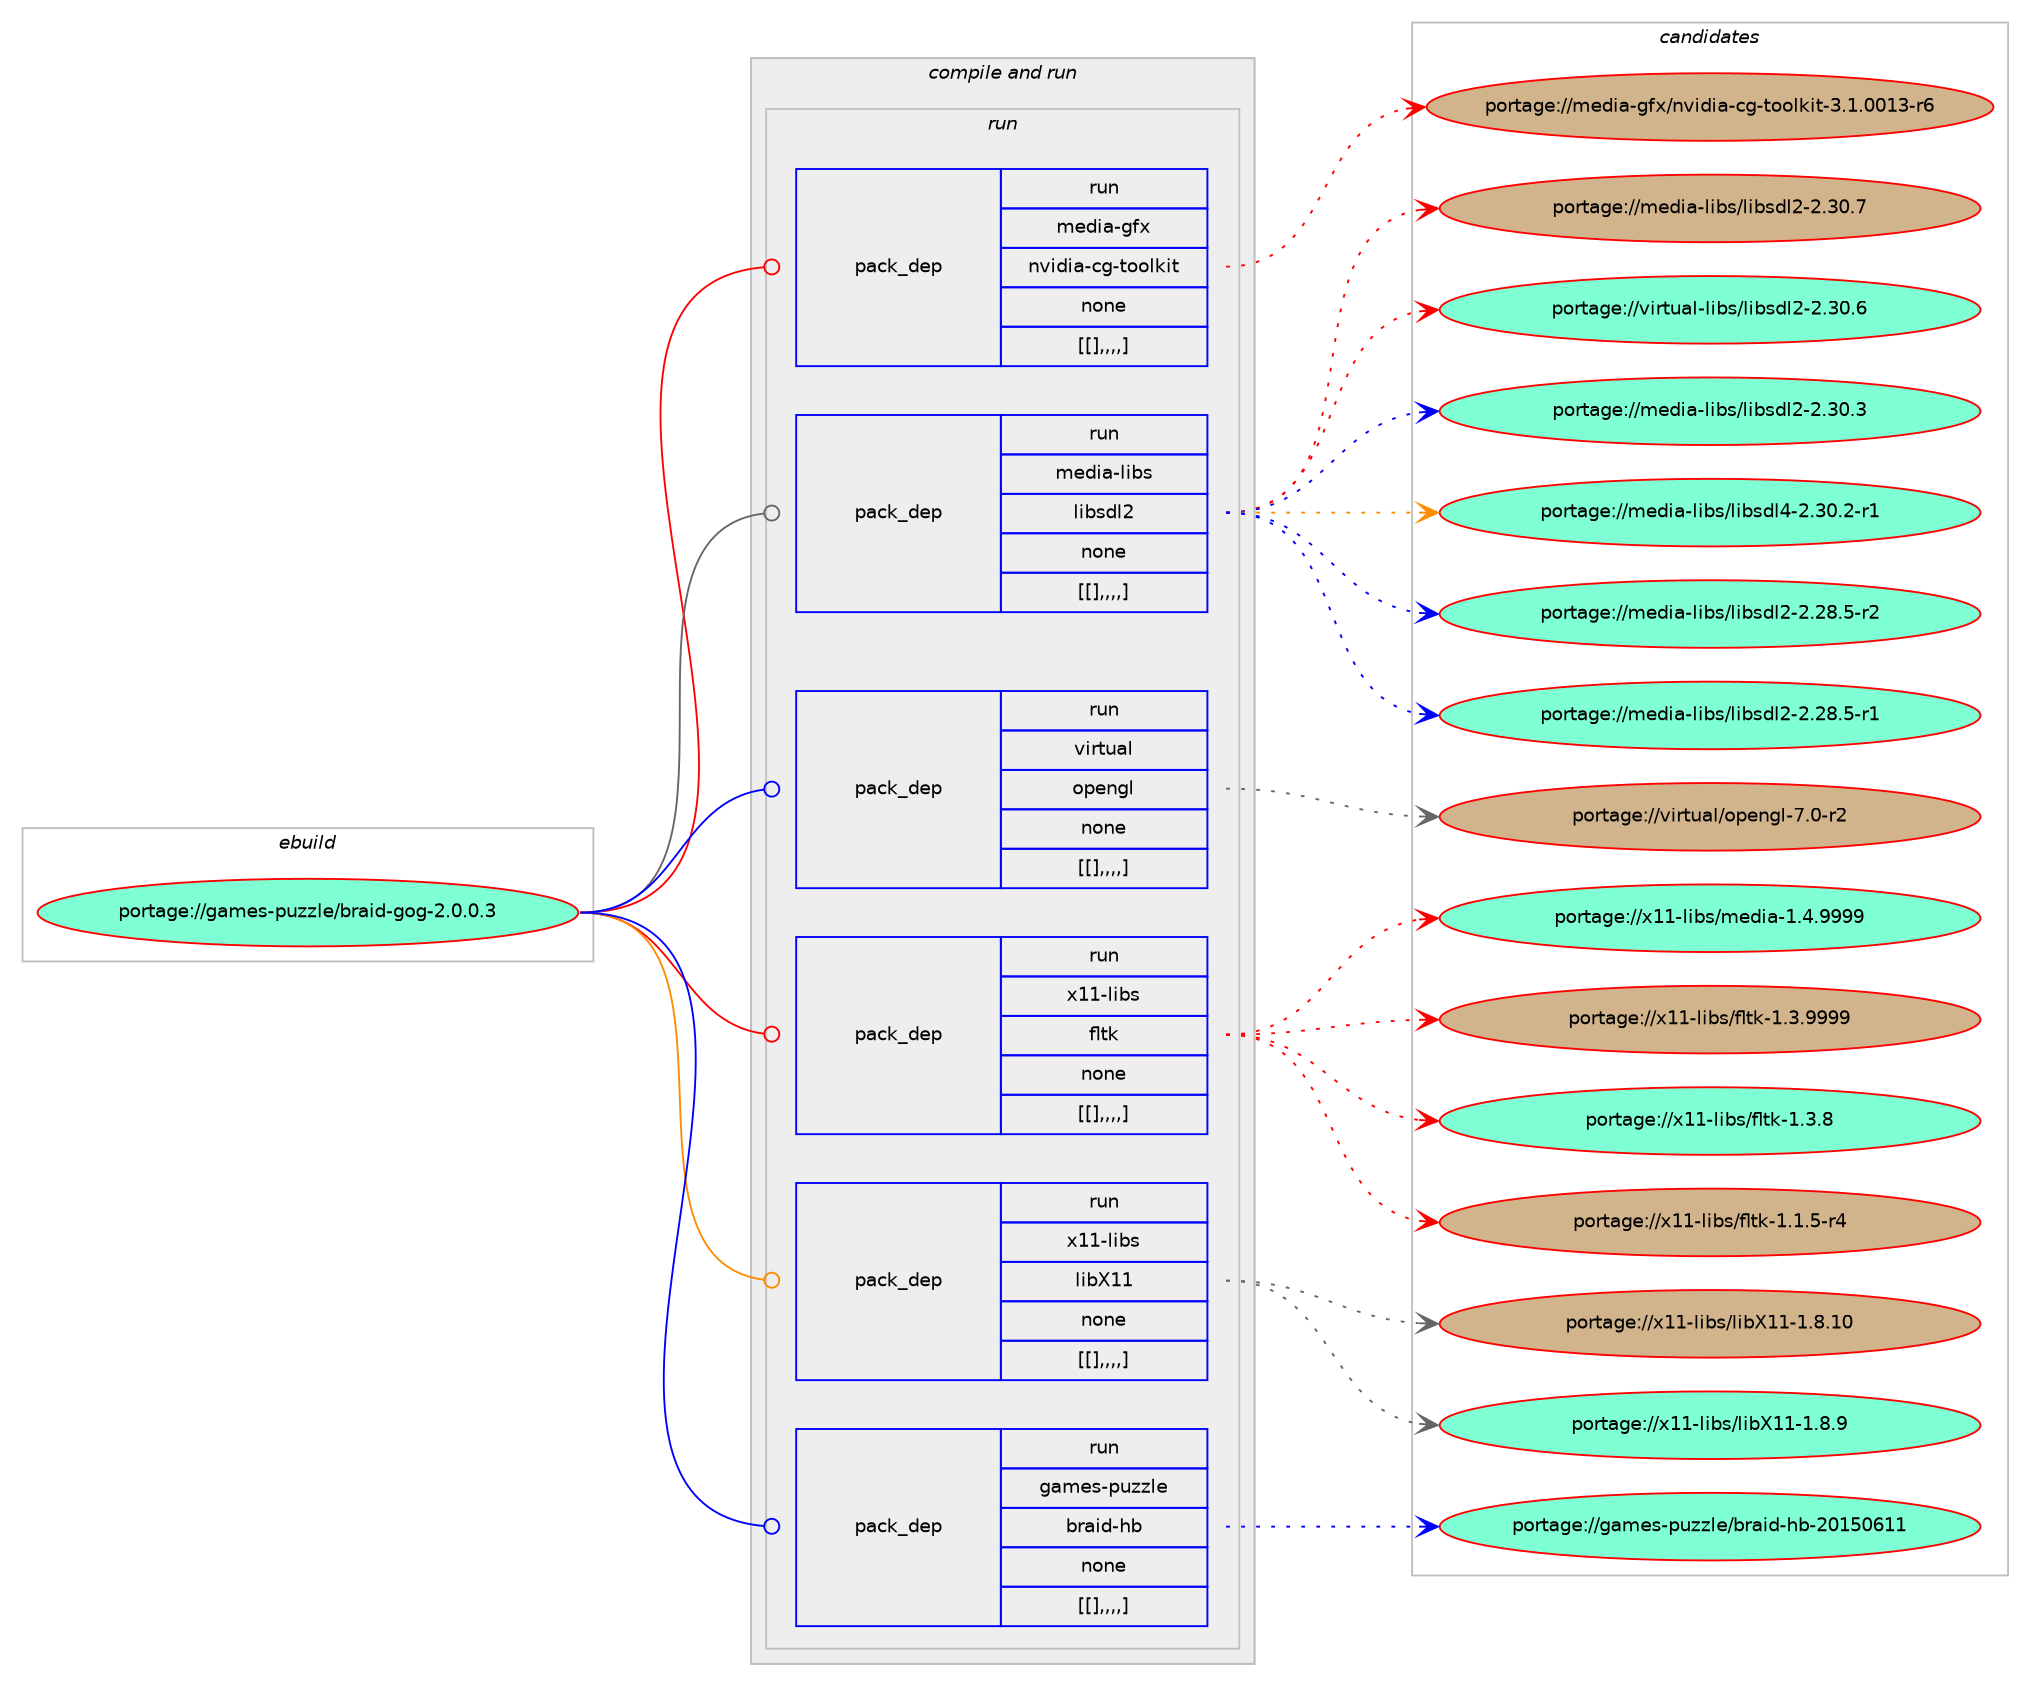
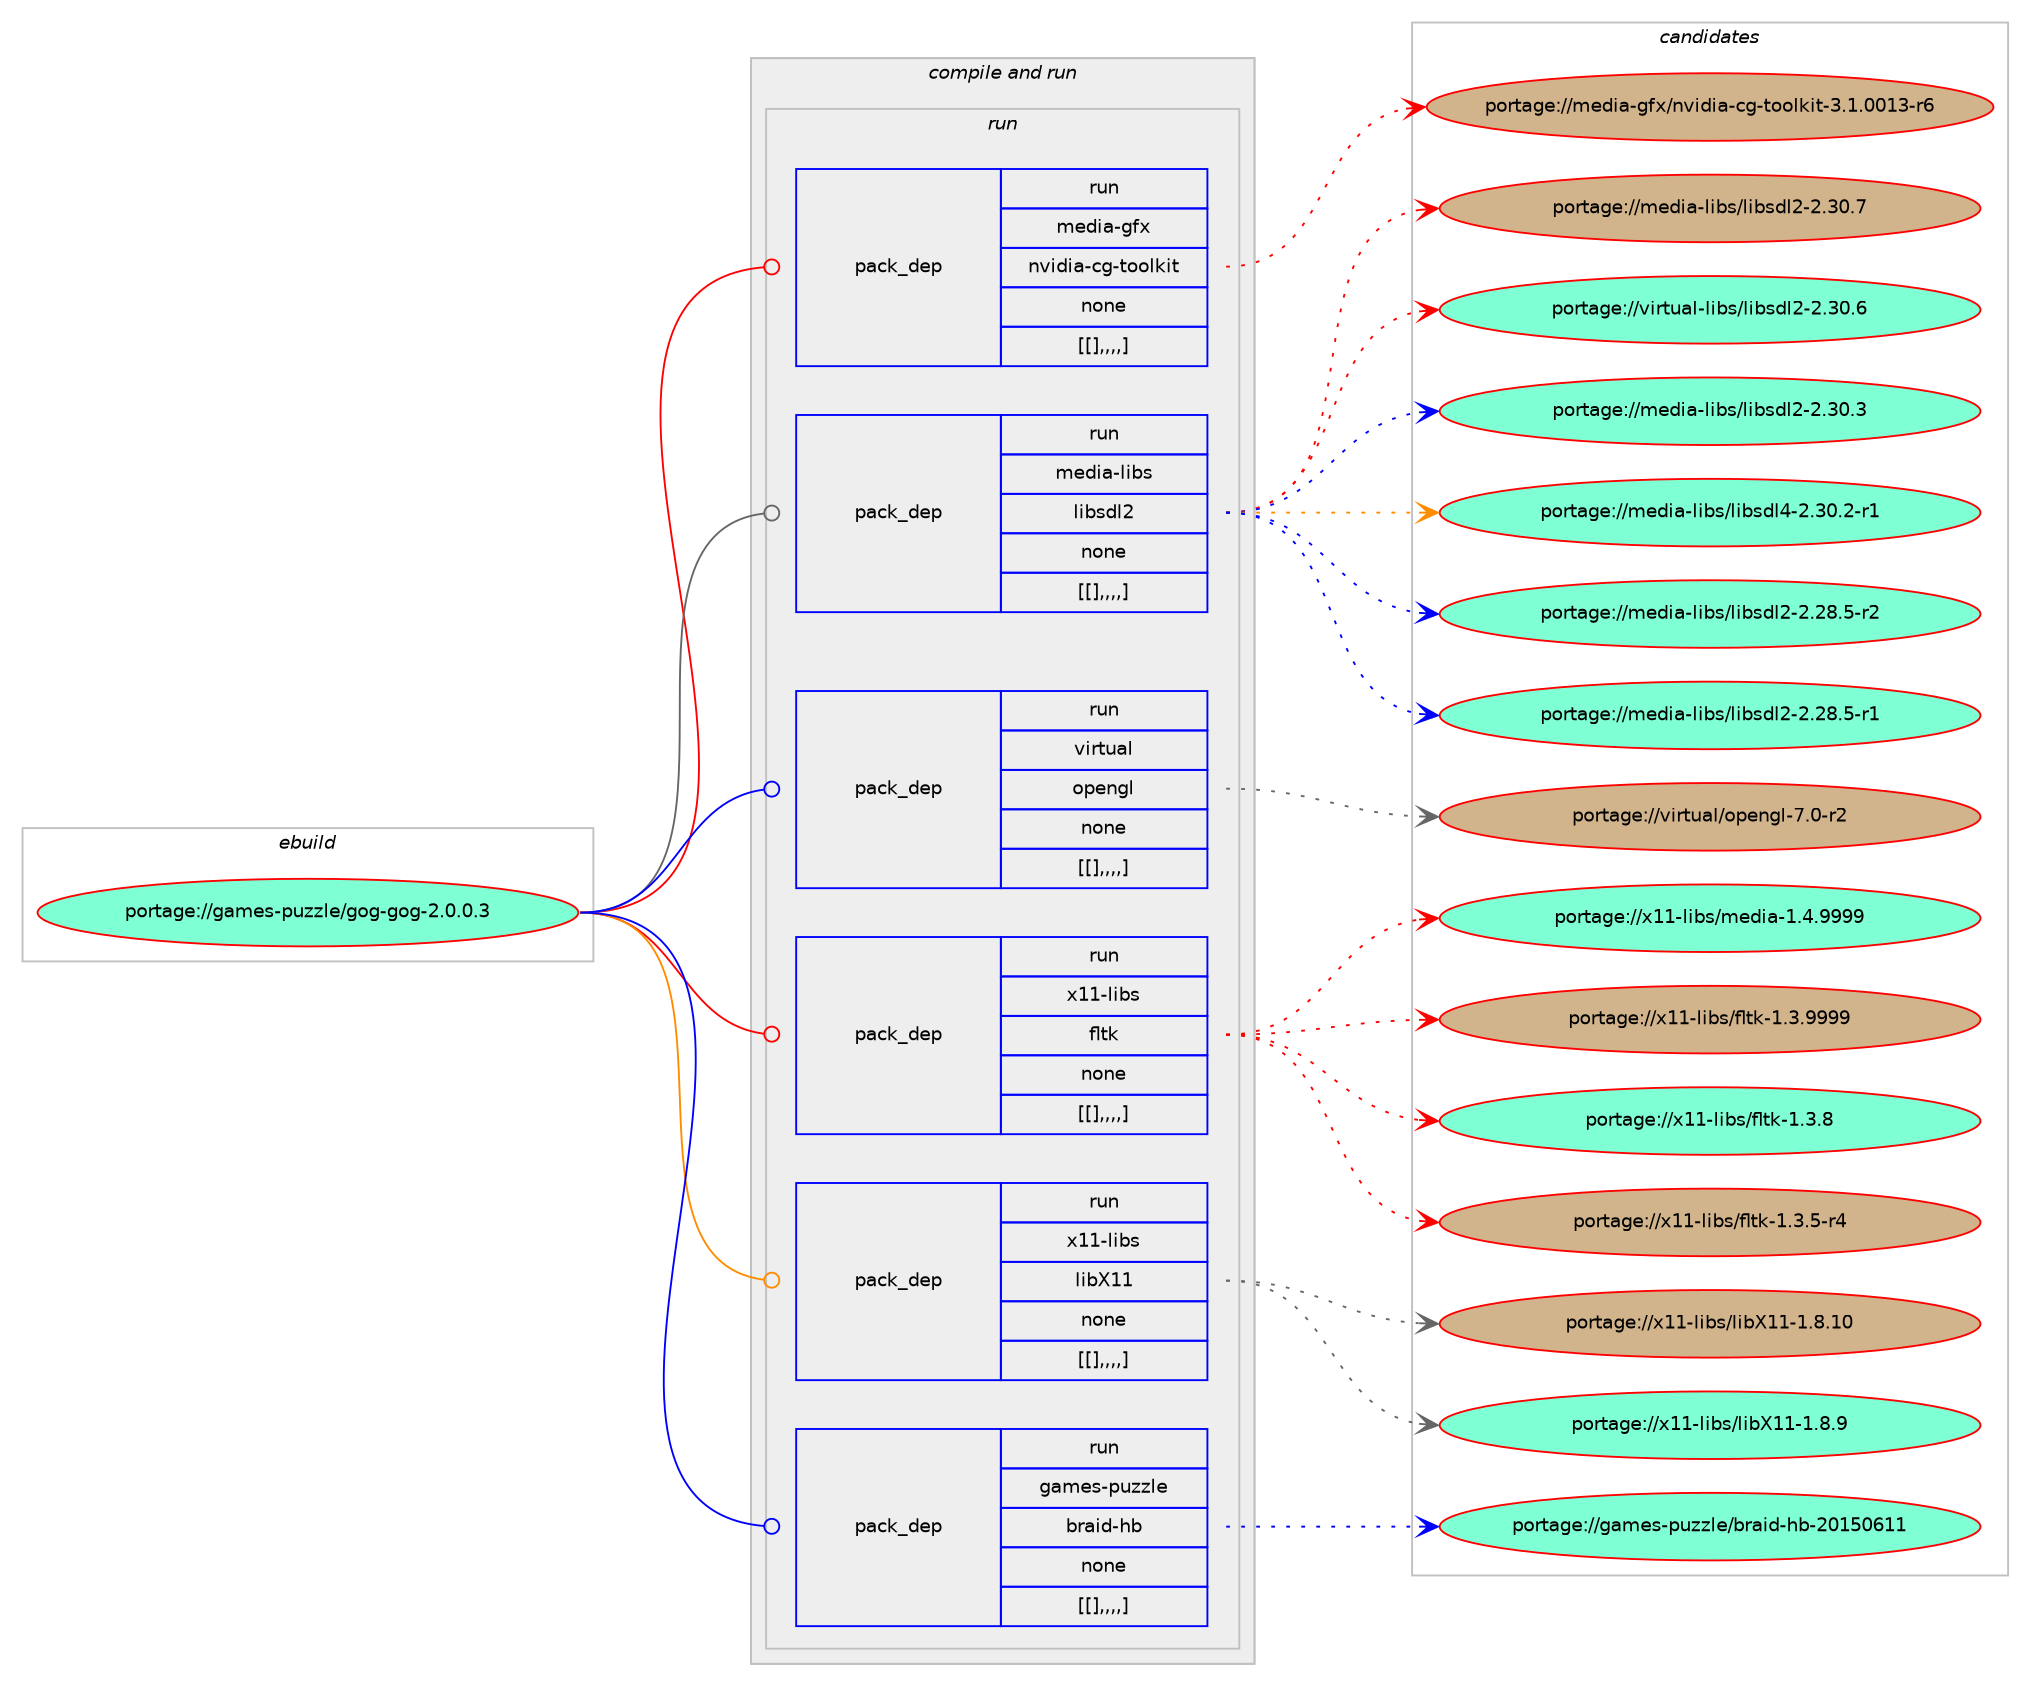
(308, 913) -> (308, 913)
(1710, 1222) -> (1710, 1222)
